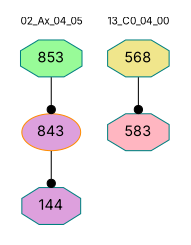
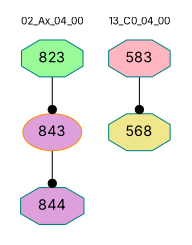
(52, 22) -> (52, 22)
(51, 58) -> (52, 58)
(138, 91) -> (139, 91)
(51, 206) -> (52, 206)
